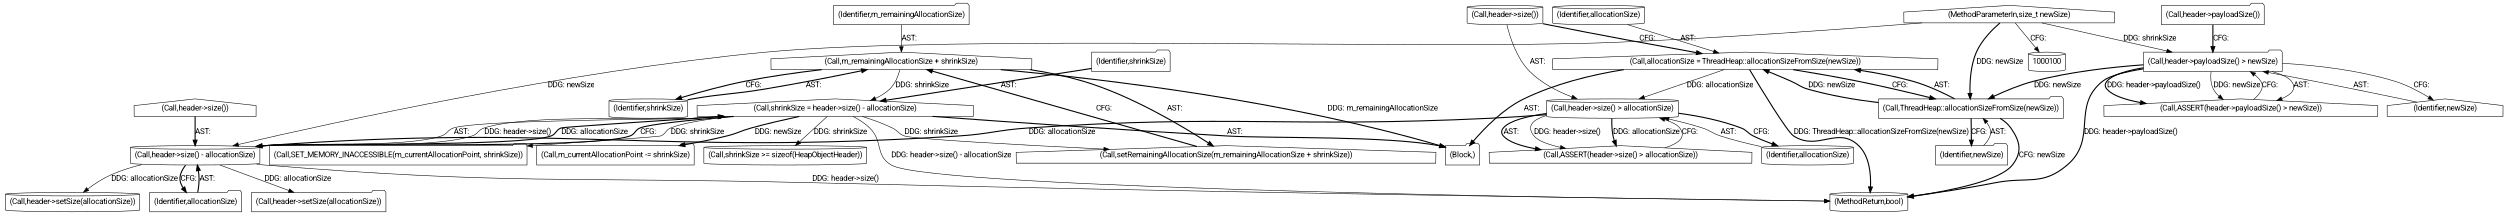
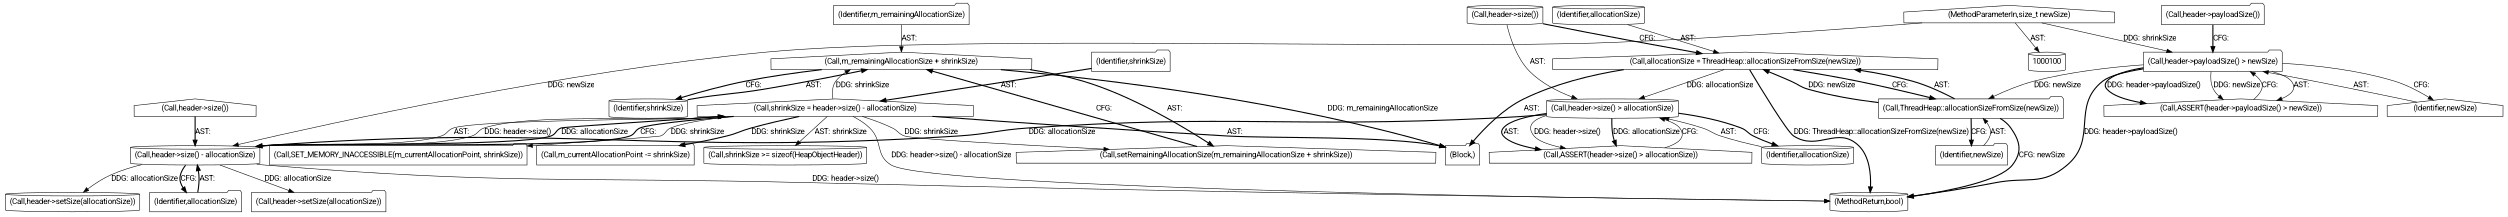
(2039, 38) -> (2039, 38)
(1976, 54) -> none
(2067, 74) -> (2067, 74)
(891, 87) -> (834, 83)
(778, 132) -> (778, 132)
(841, 132) -> (841, 132)
